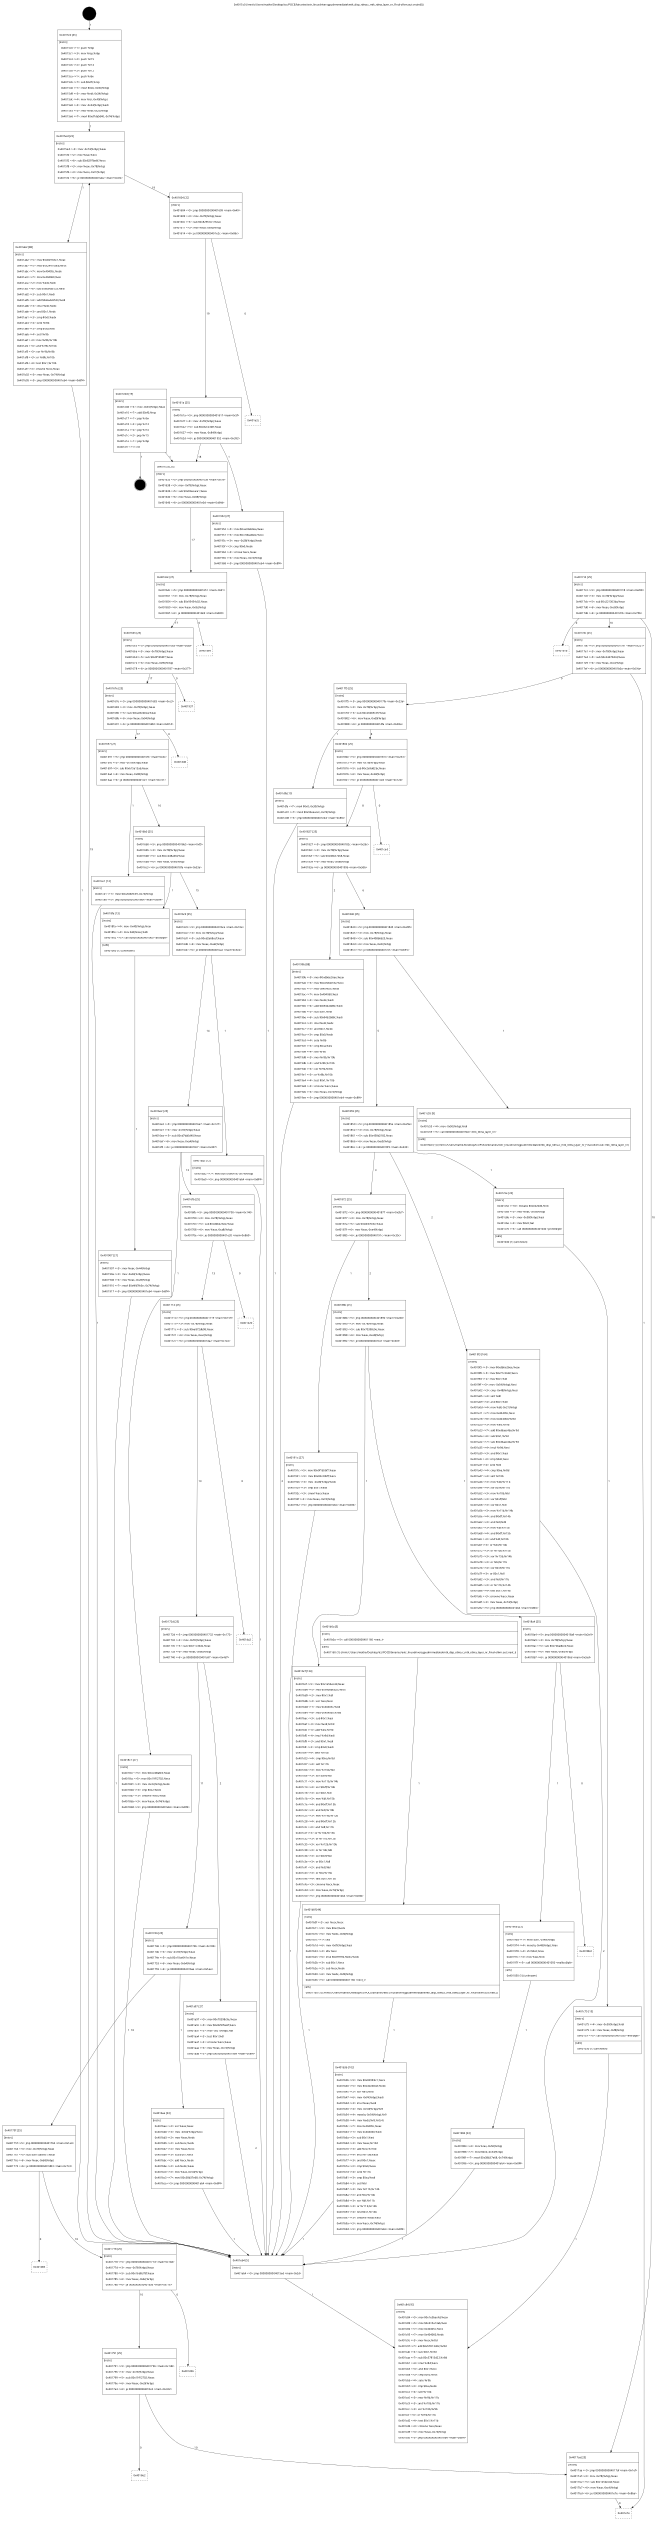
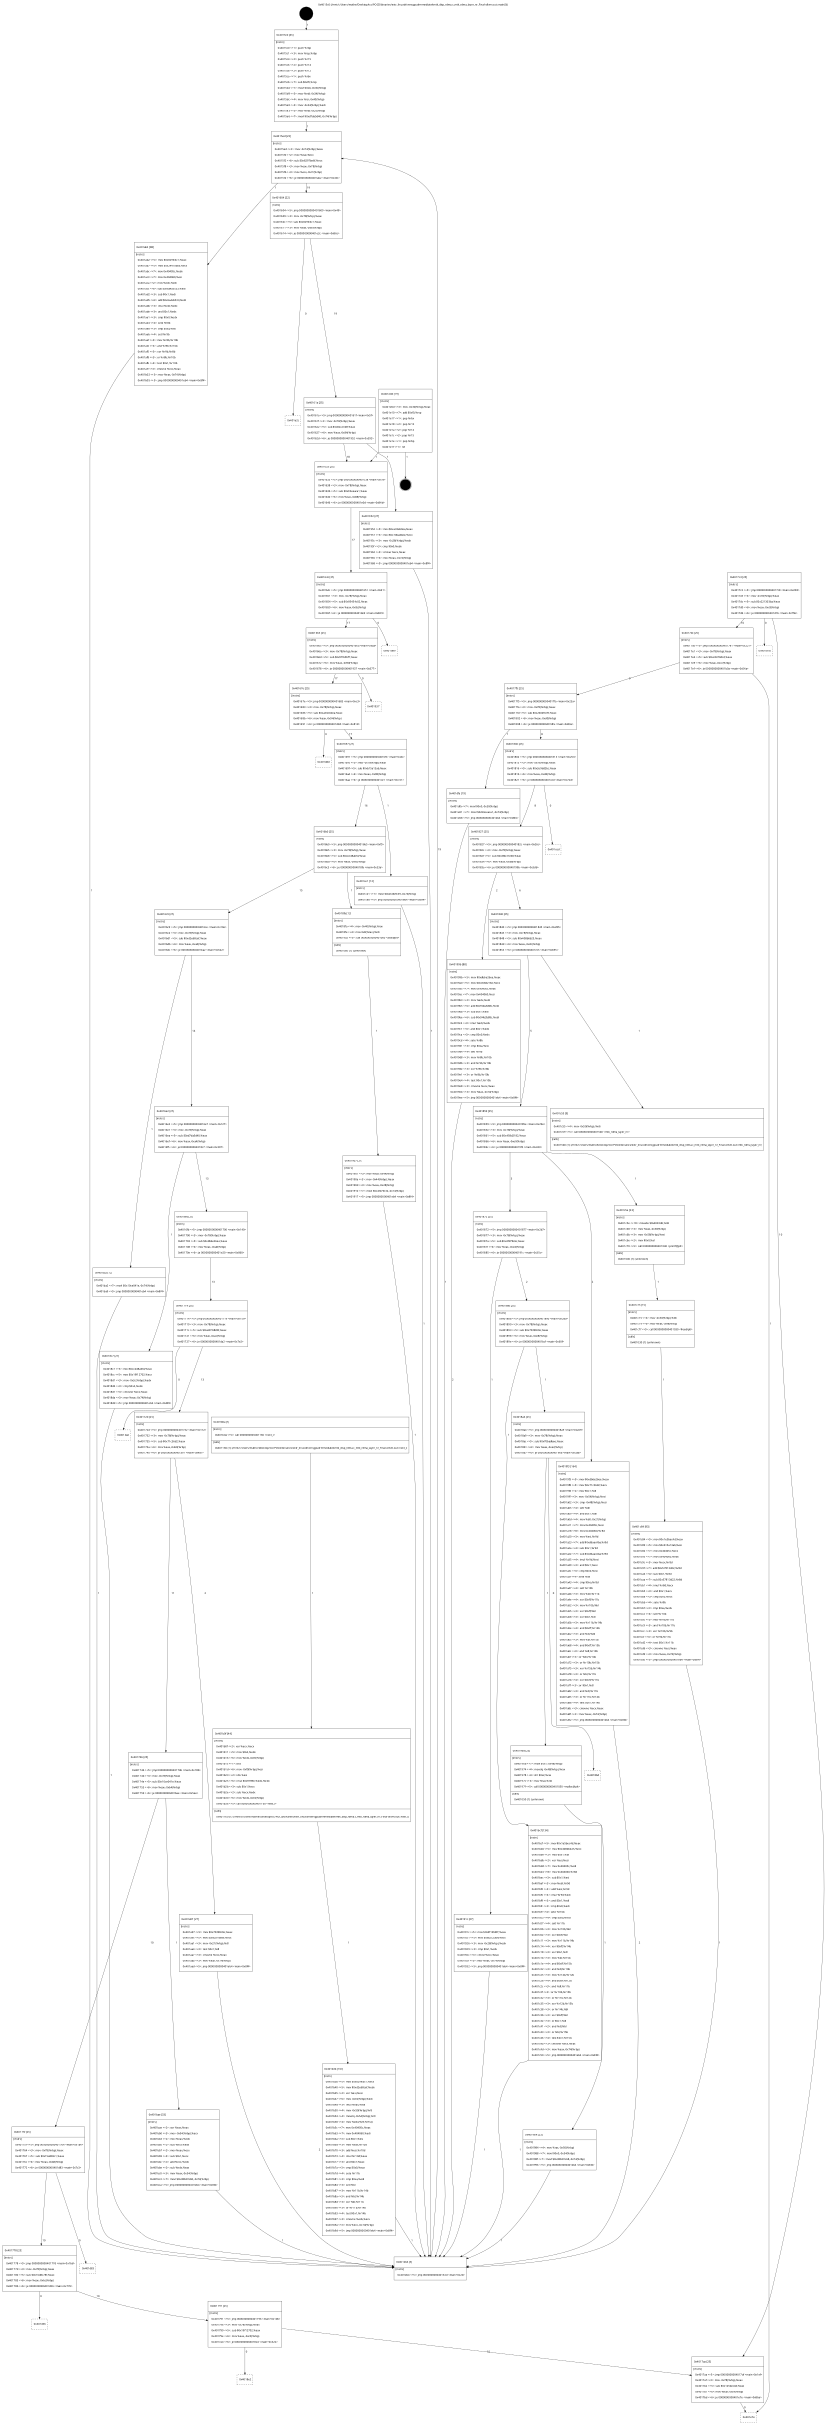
(246, 1323) -> none
(339, 2313) -> (708, 2038)
